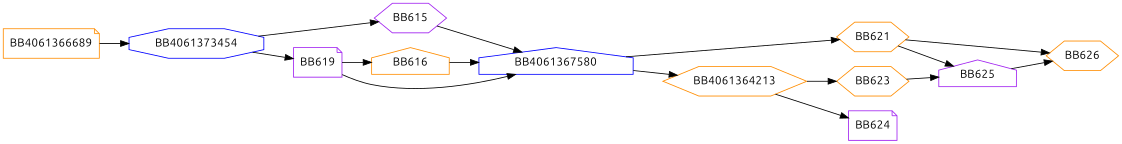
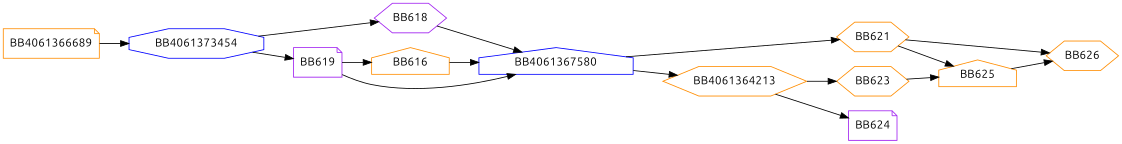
(410, 18) -> (410, 18)
(978, 75) -> (978, 75)
